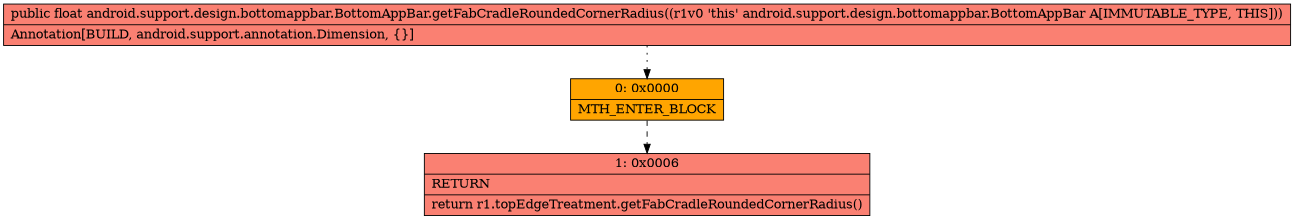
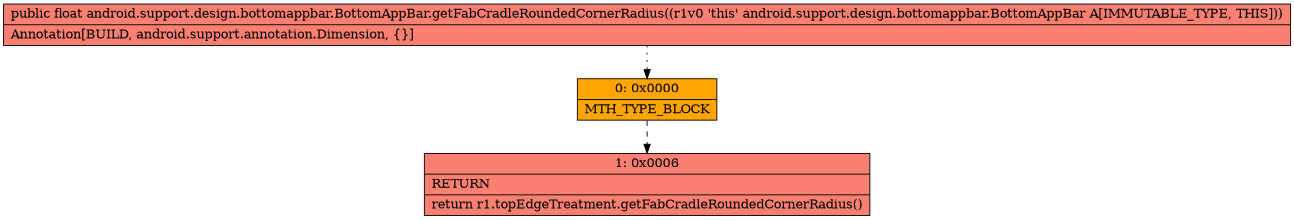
(647, 109) -> (647, 109)
